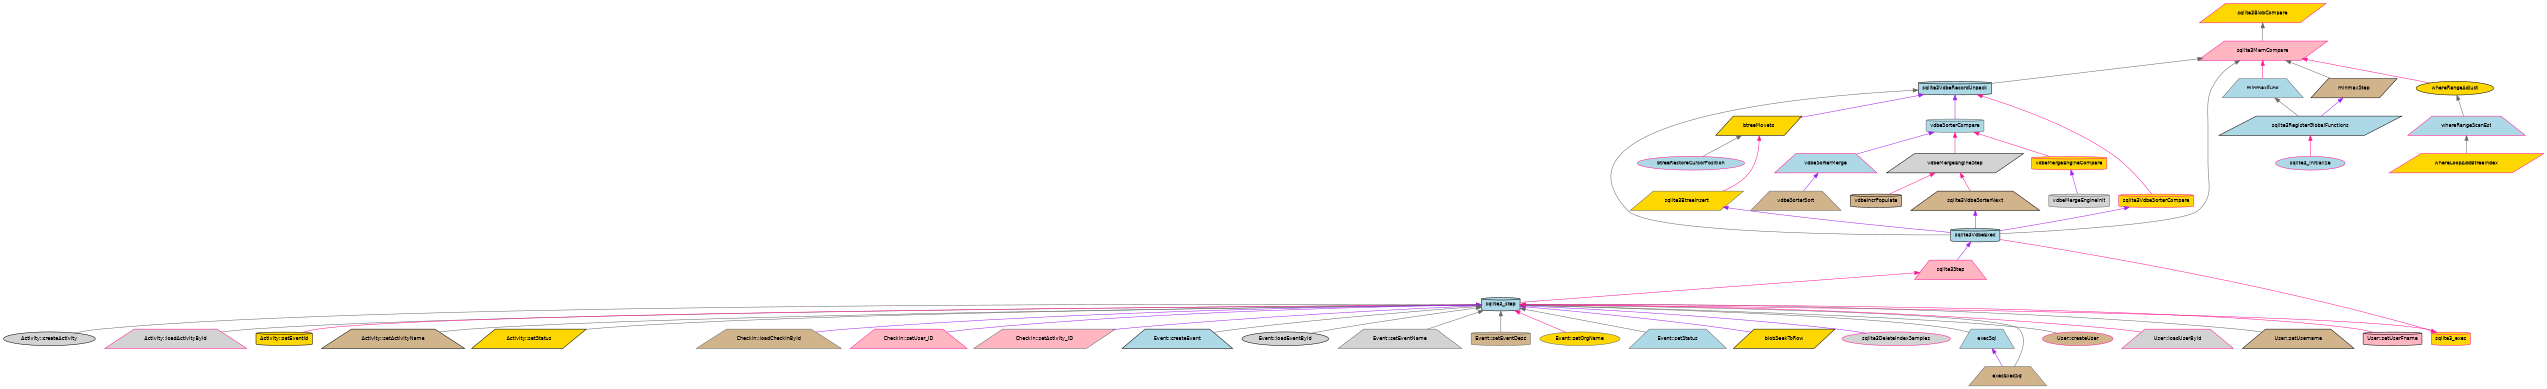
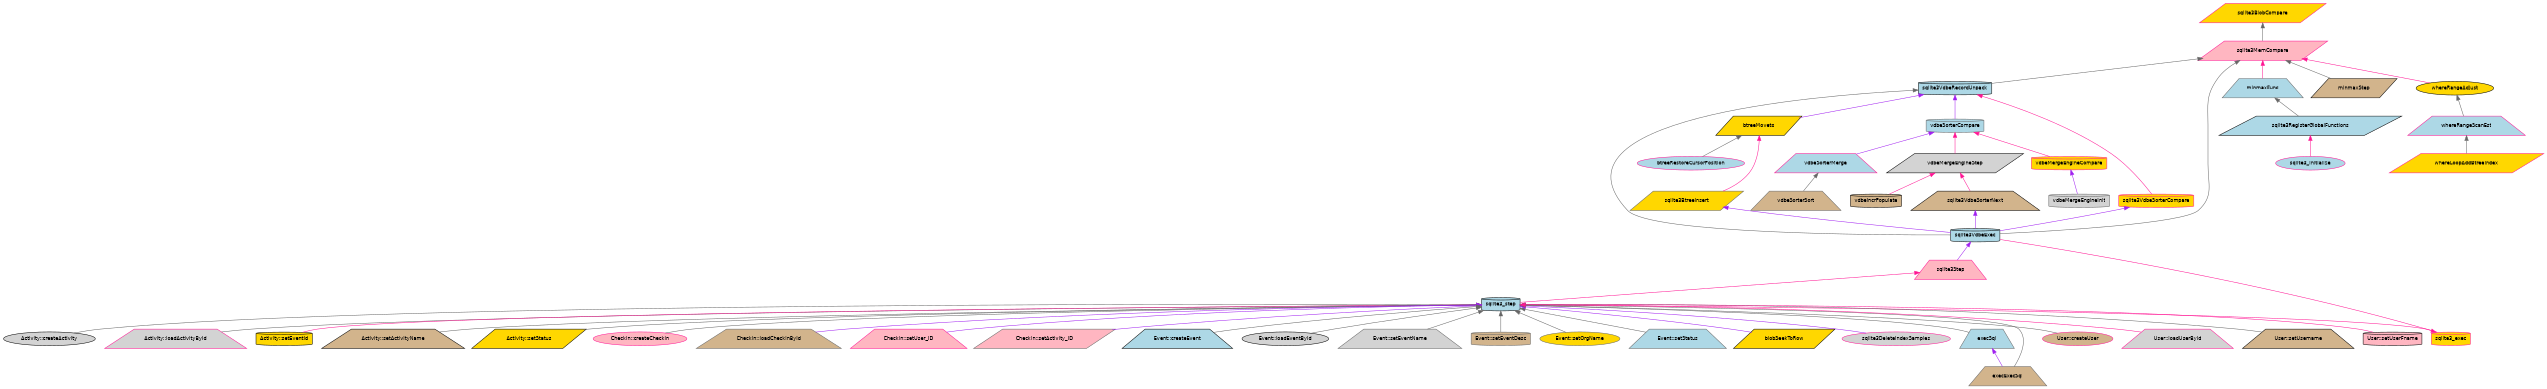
(2330, 109) -> none
(1809, 184) -> (1809, 184)
(1543, 323) -> (1543, 323)
none -> (640, 339)
